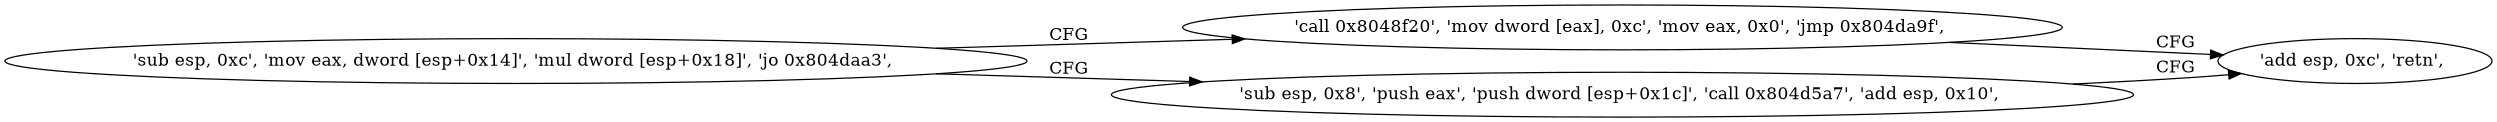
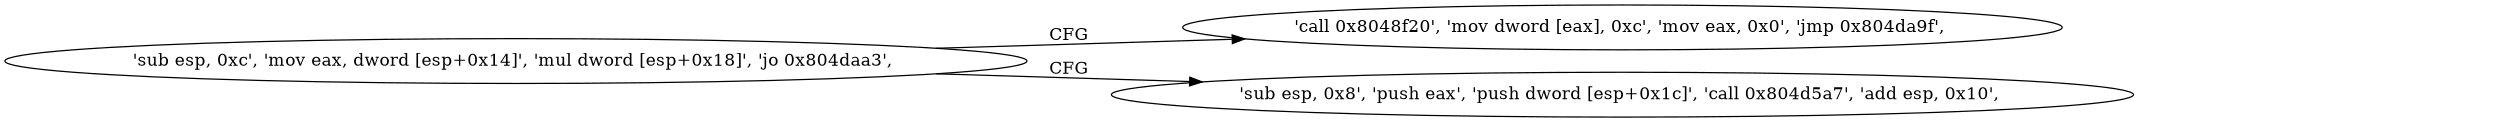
(2355, 61) -> none
